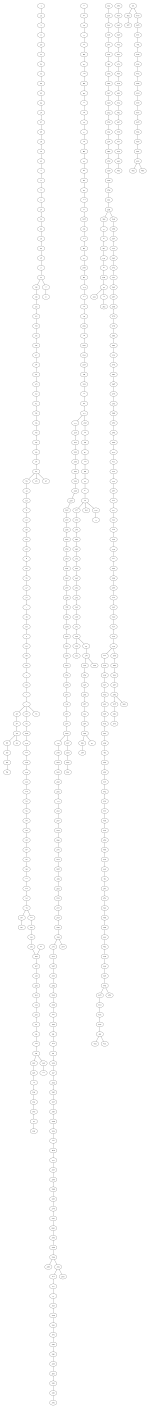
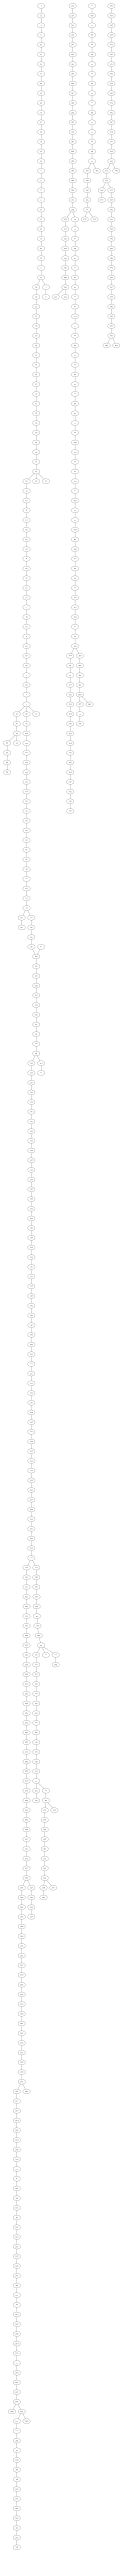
none -> (107, 171)
(104, 307) -> none
(105, 821) -> none
none -> (31, 1141)
